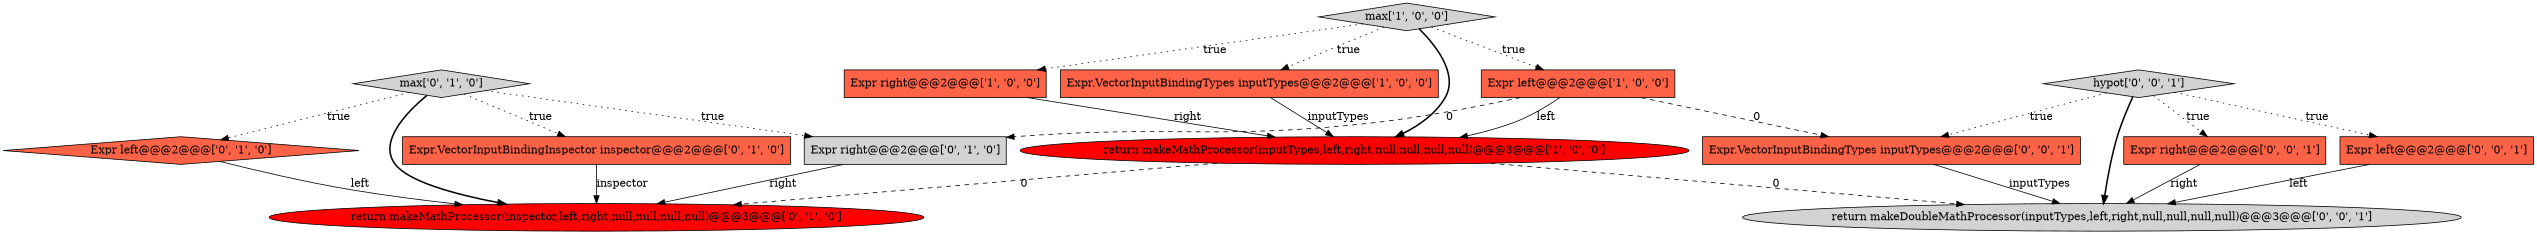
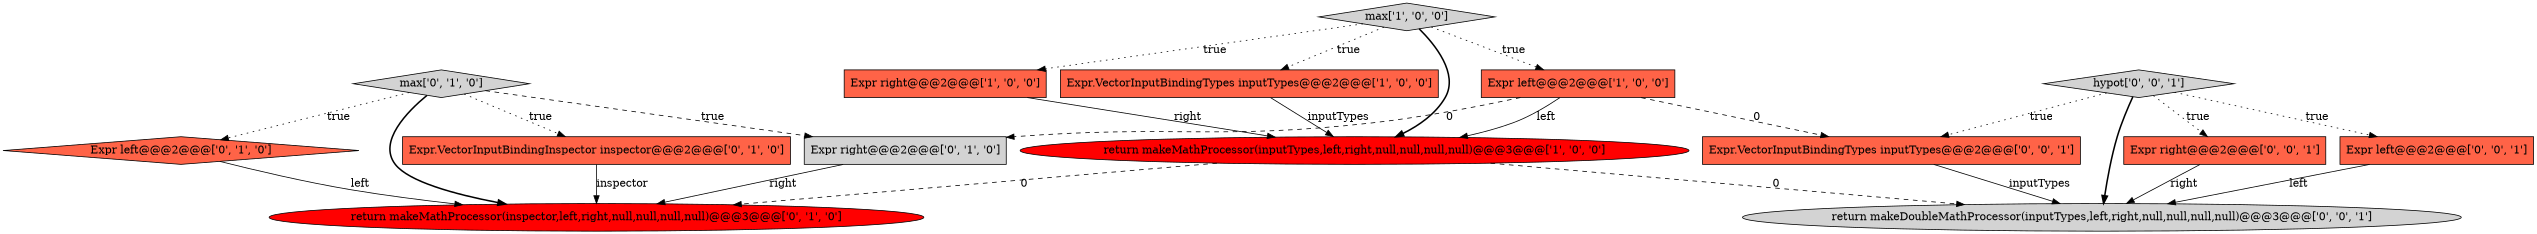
(645, 113) -> (645, 113)
